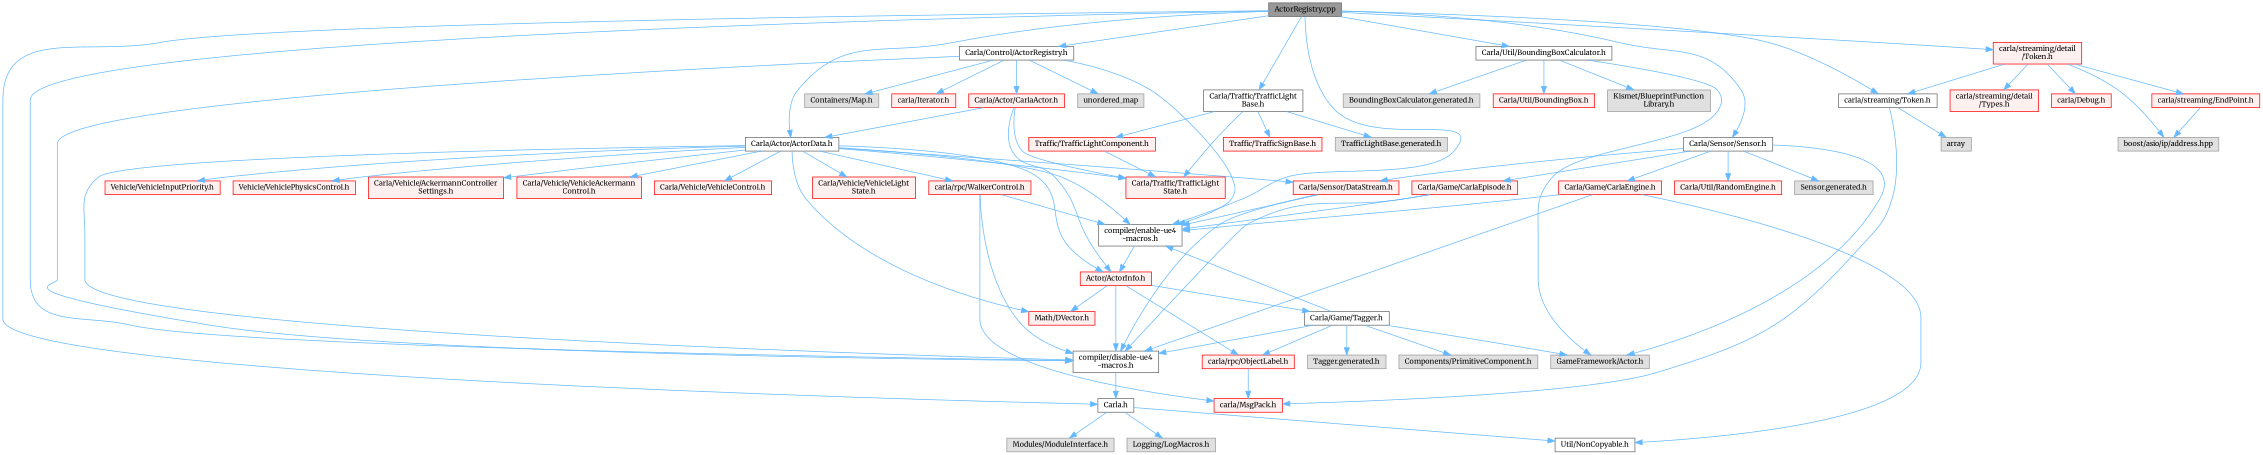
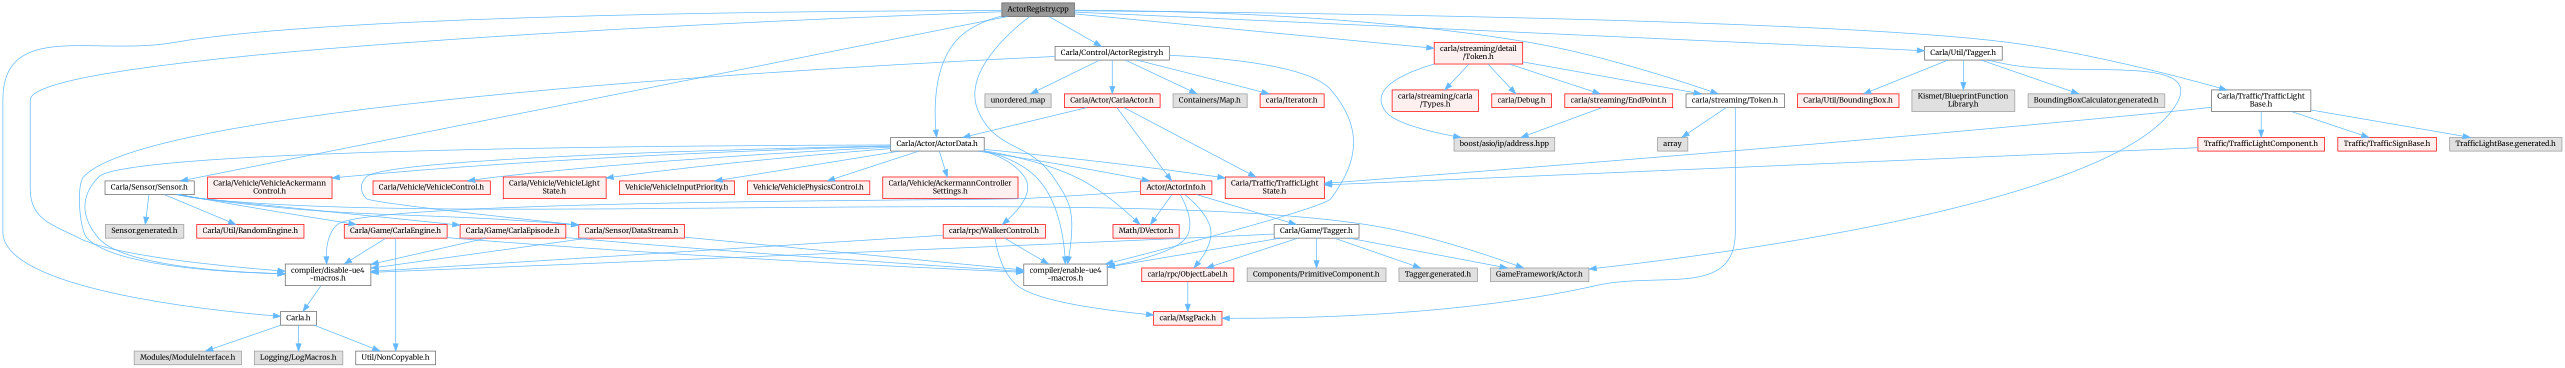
(1544, 53) -> (1963, 53)
(1994, 101) -> (1435, 101)
(1129, 256) -> (1188, 233)
